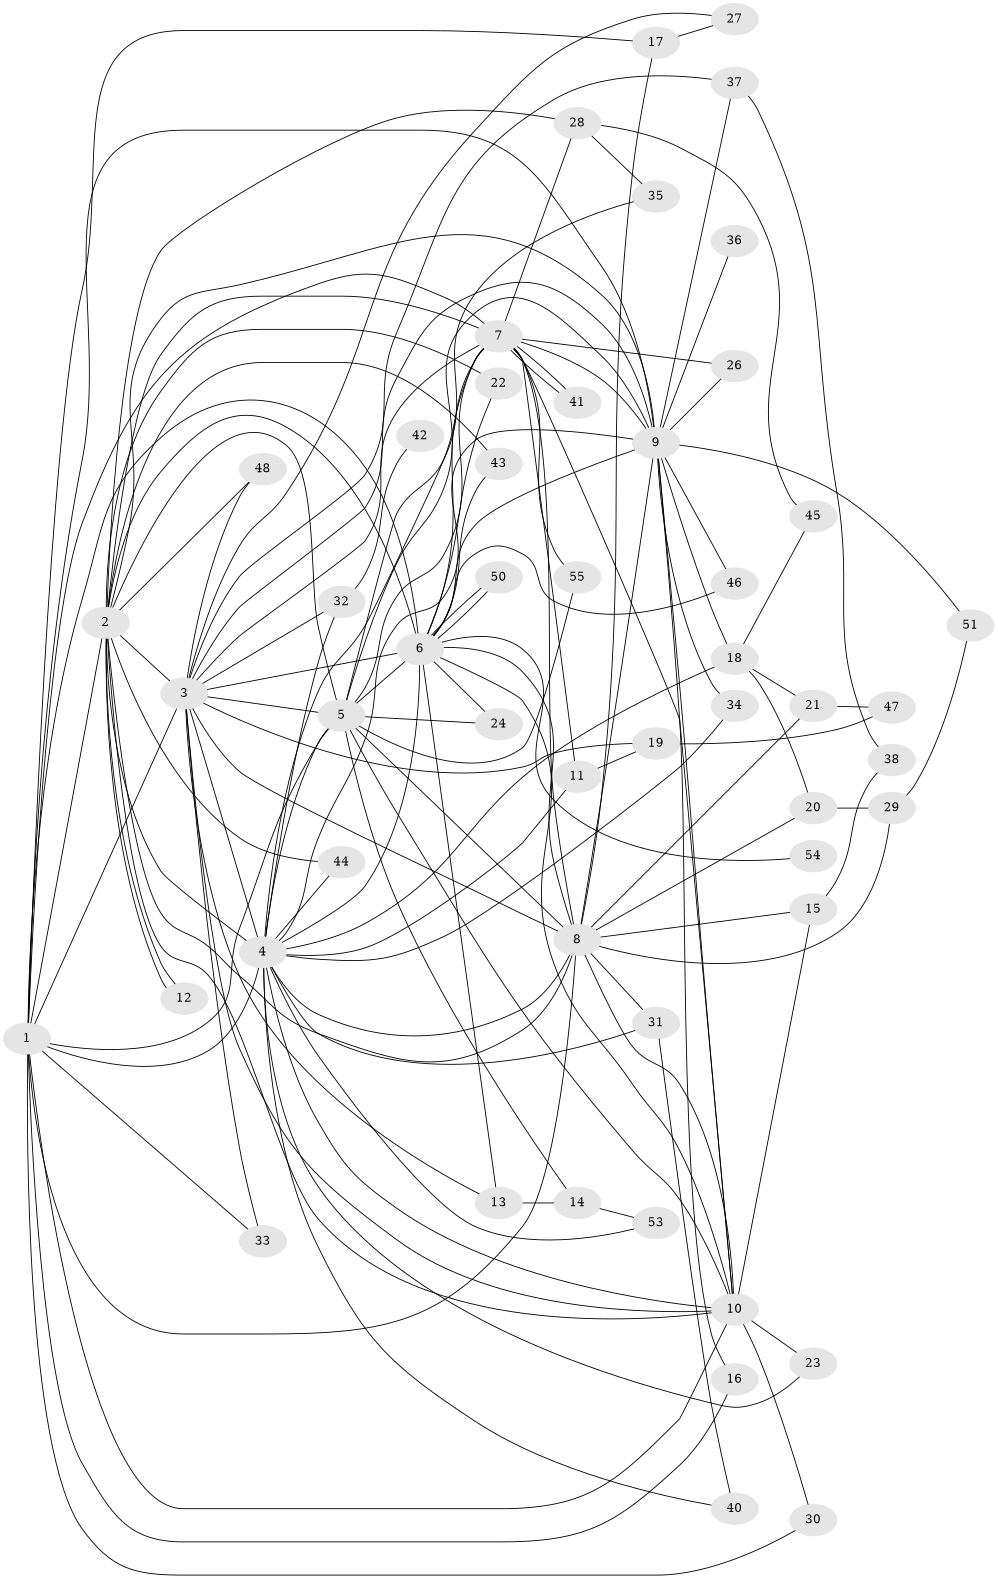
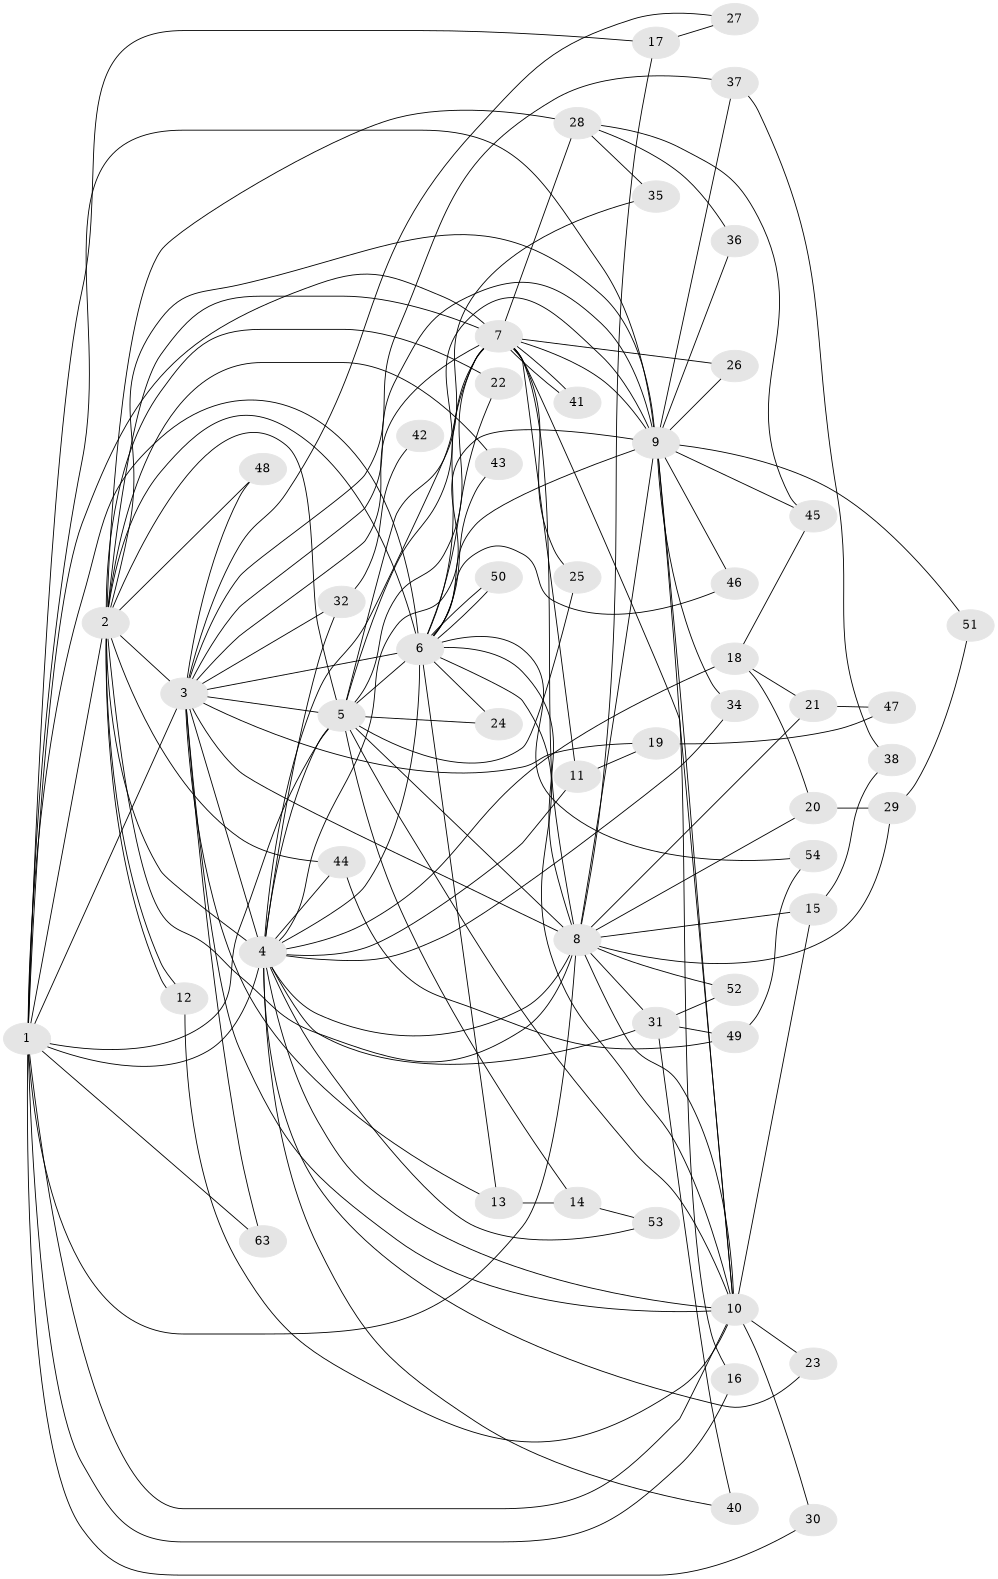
none -> (671, 167)
(691, 552) -> (735, 480)
(577, 577) -> (577, 577)
none -> (735, 990)
none -> (735, 1037)
(244, 1045) -> (359, 1378)
(263, 1241) -> (263, 1241)
